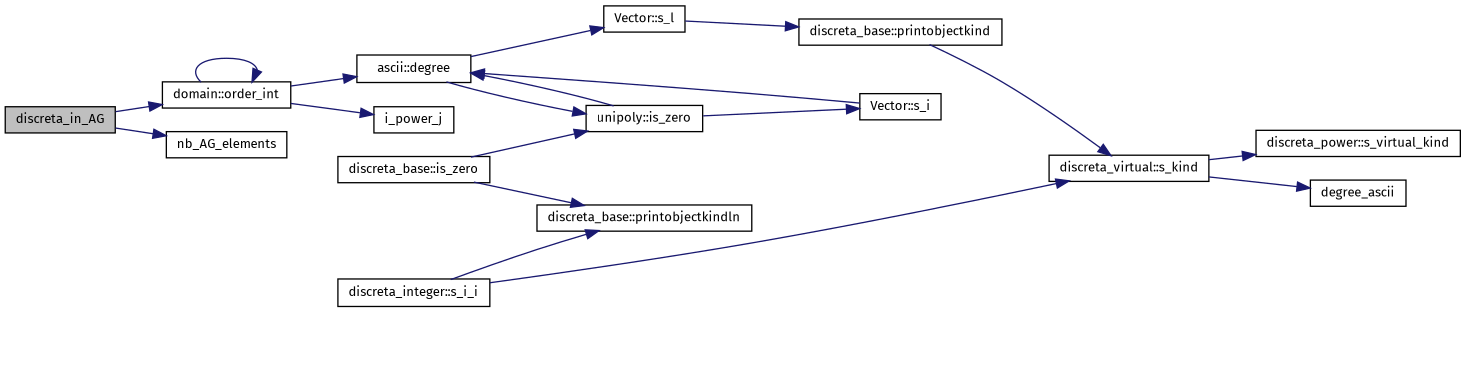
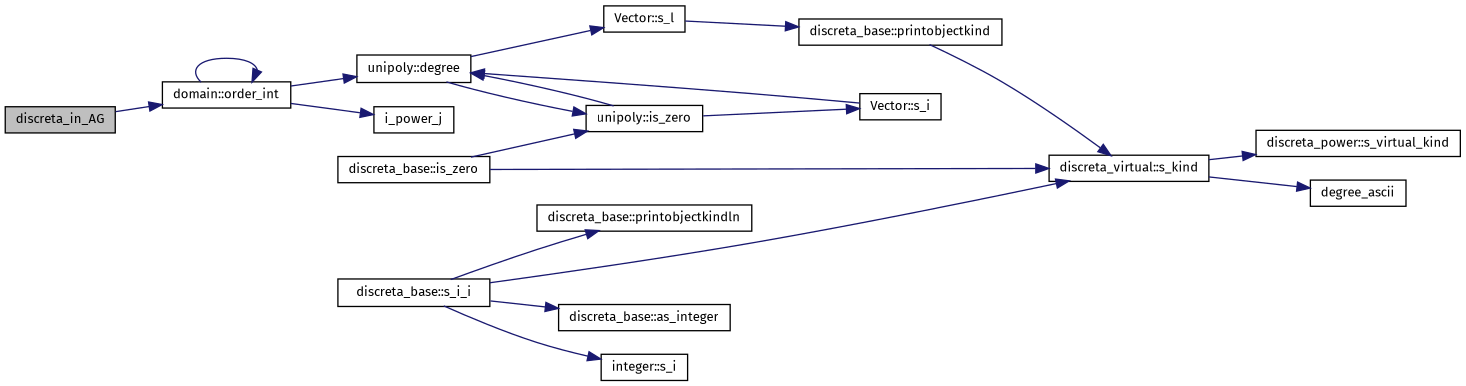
(414, 69) -> (414, 69)
(227, 145) -> none
(522, 192) -> (763, 169)
(414, 293) -> (414, 293)
none -> (644, 318)
none -> (644, 367)
